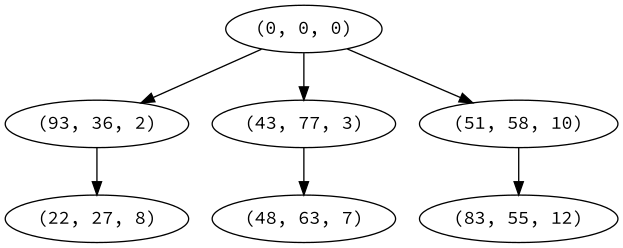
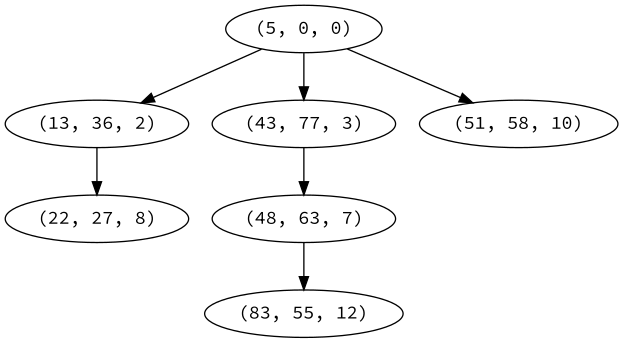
(304, 29) -> (304, 29)
(97, 124) -> (97, 124)
(519, 165) -> (304, 260)
